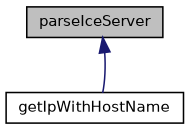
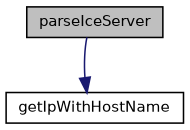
(105, 73) -> (85, 57)
